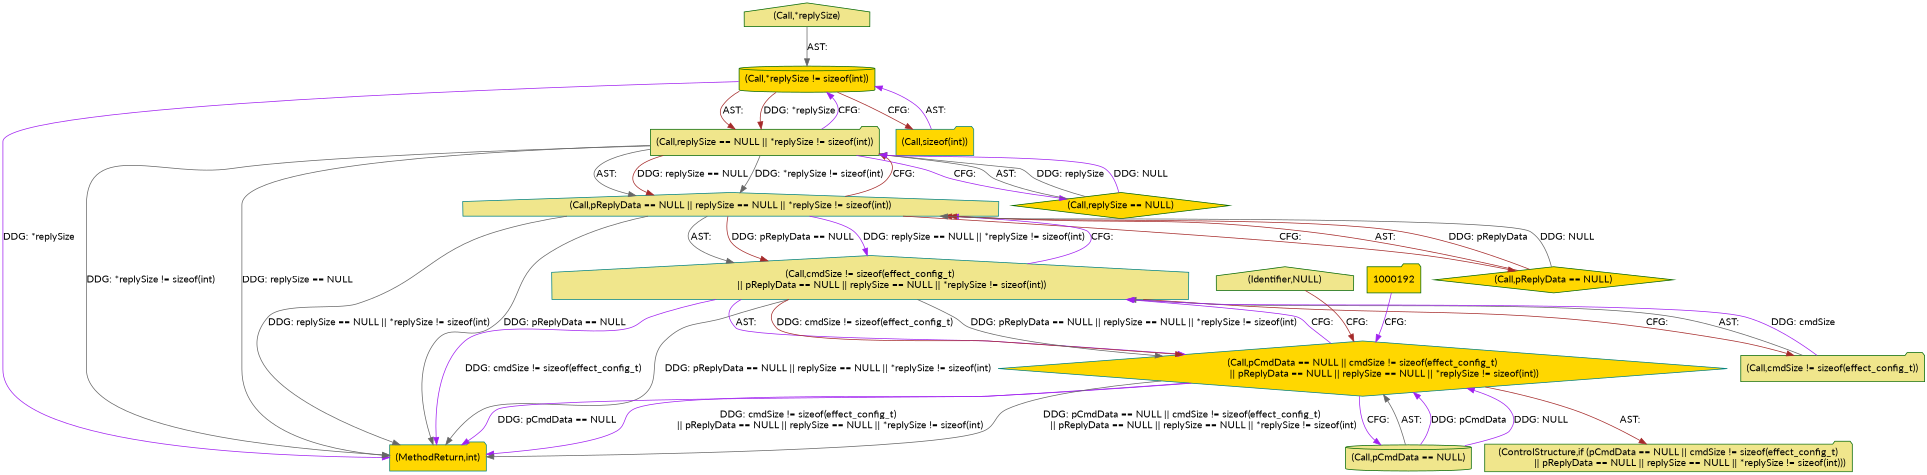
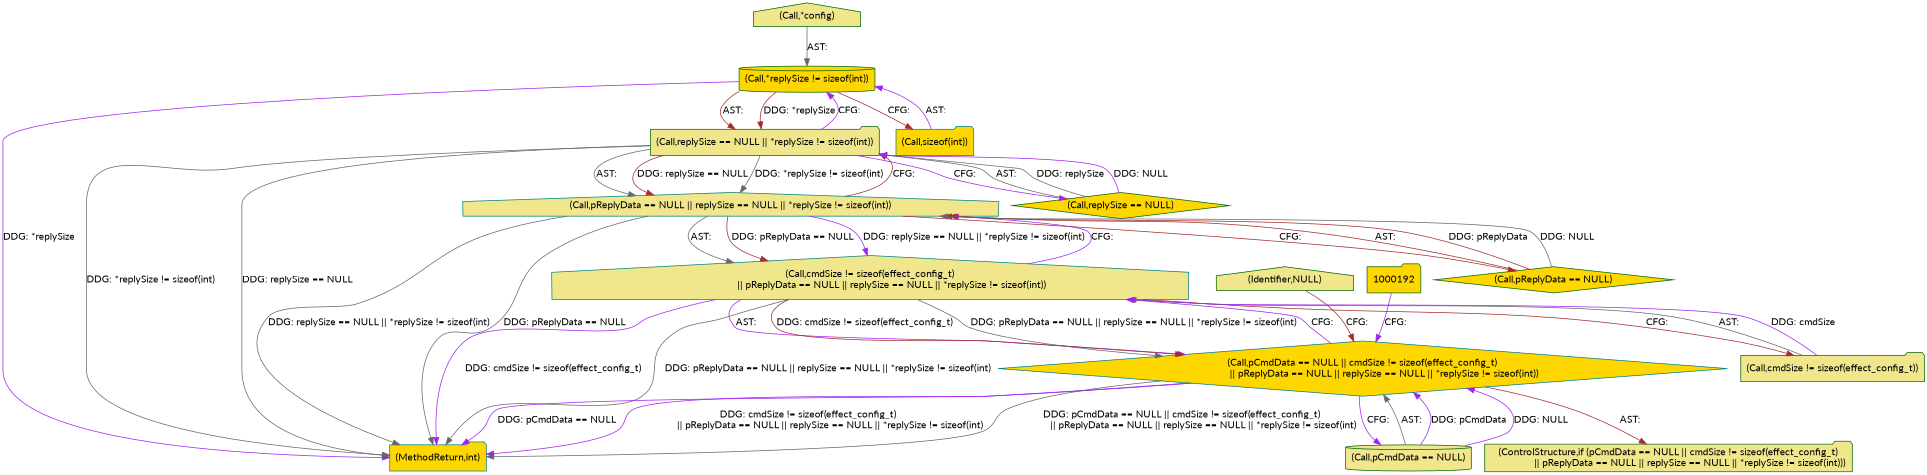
(807, 16) -> (807, 16)
